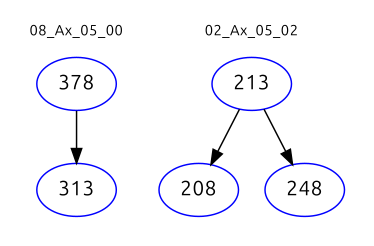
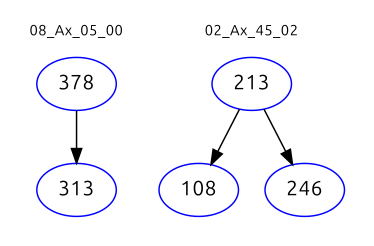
(252, 32) -> (252, 32)
(199, 190) -> (199, 190)
(305, 190) -> (305, 190)
